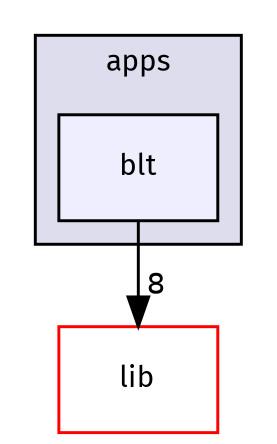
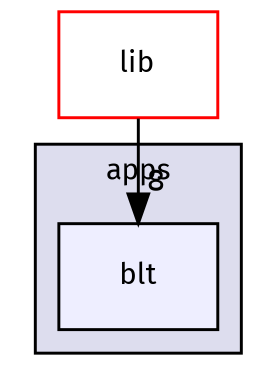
(138, 263) -> (138, 162)
